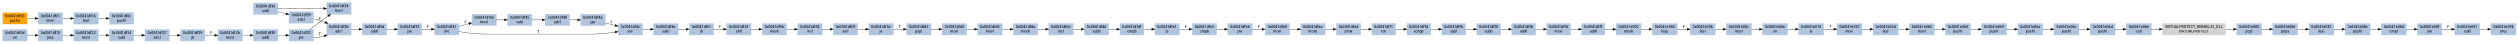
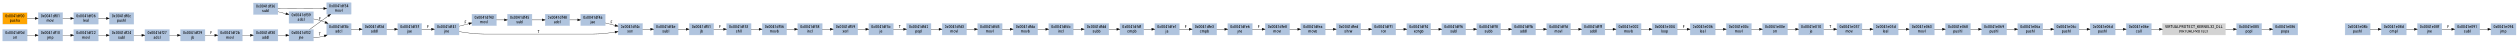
(2321, 29) -> none
